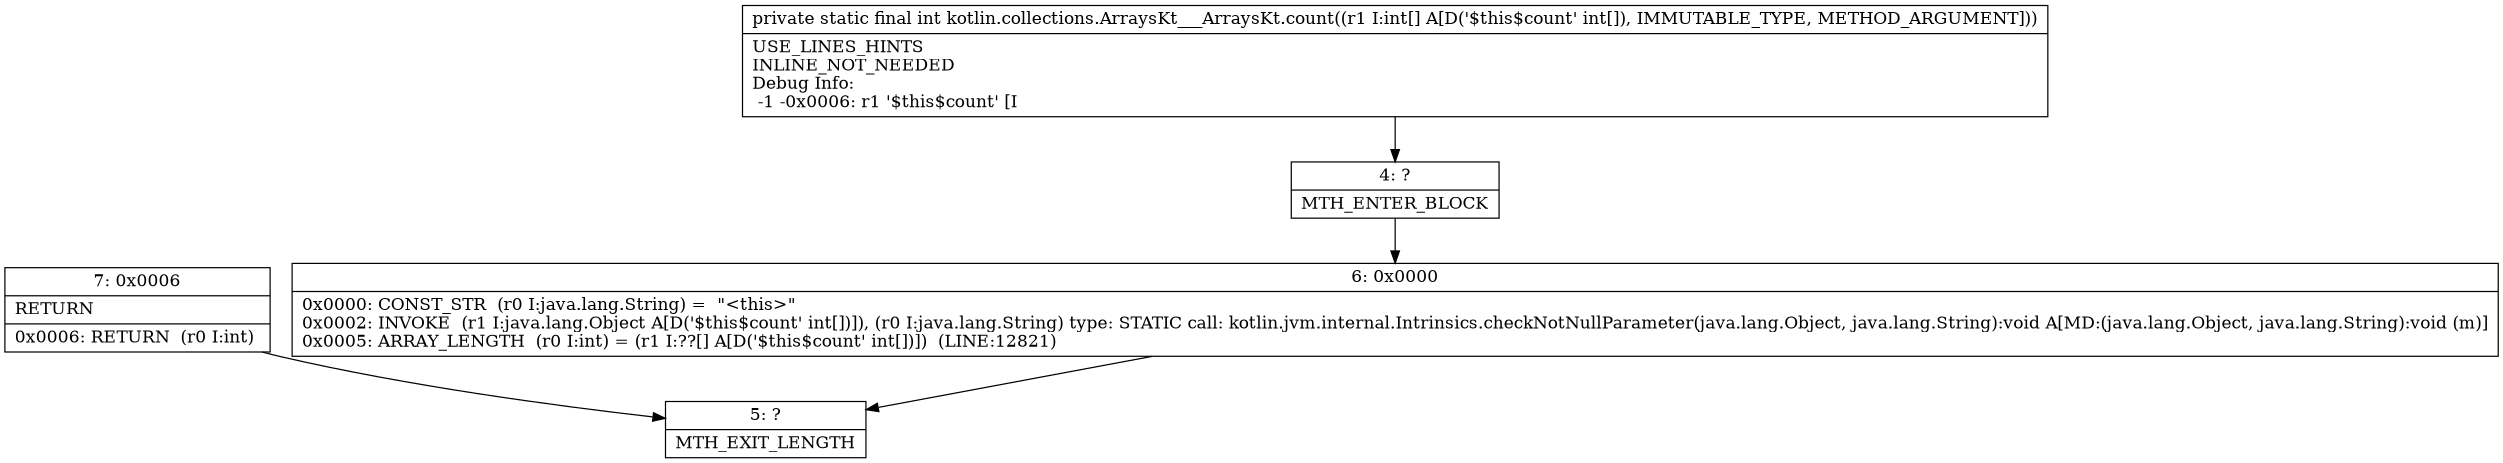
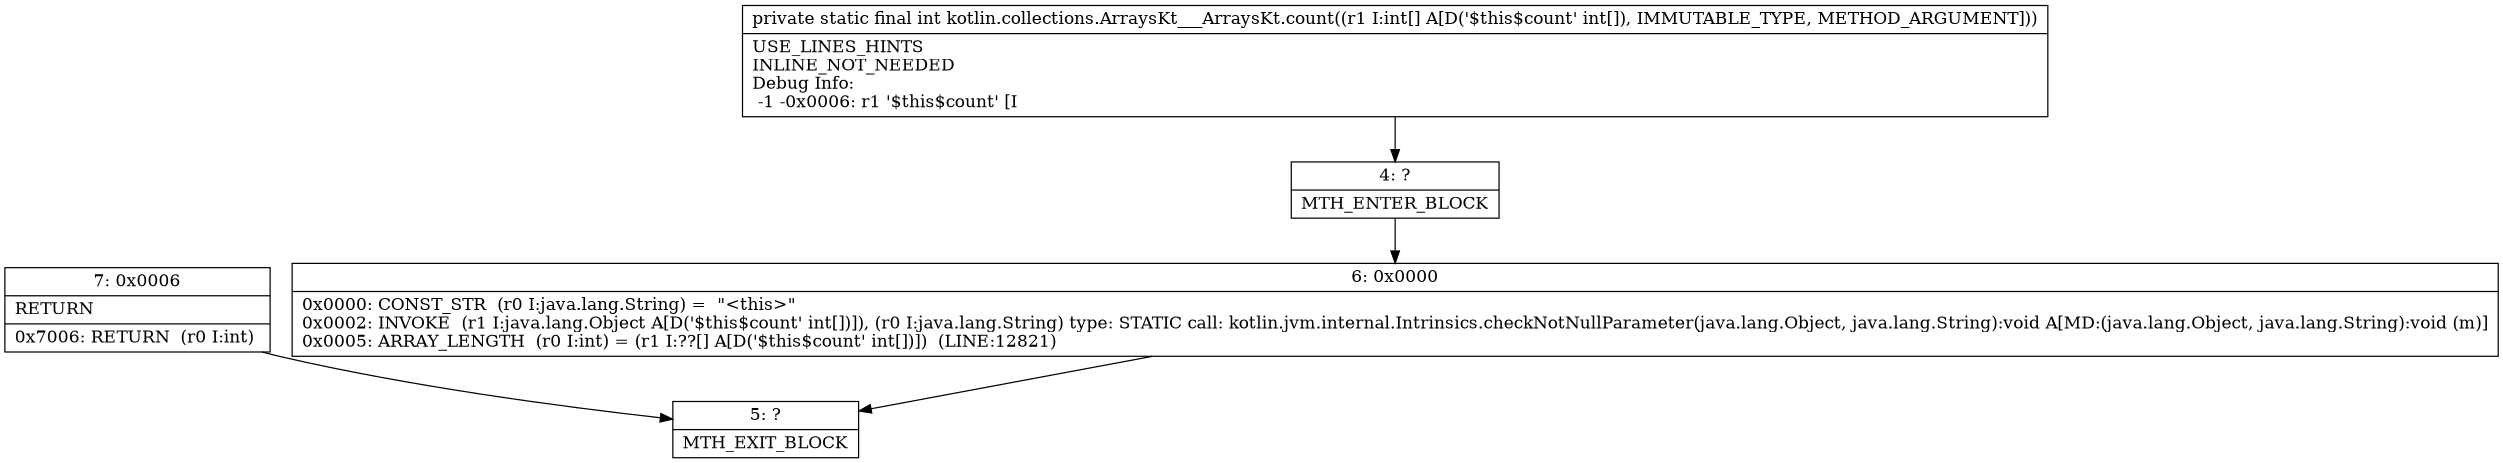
(138, 337) -> (138, 337)
(766, 443) -> (766, 443)
